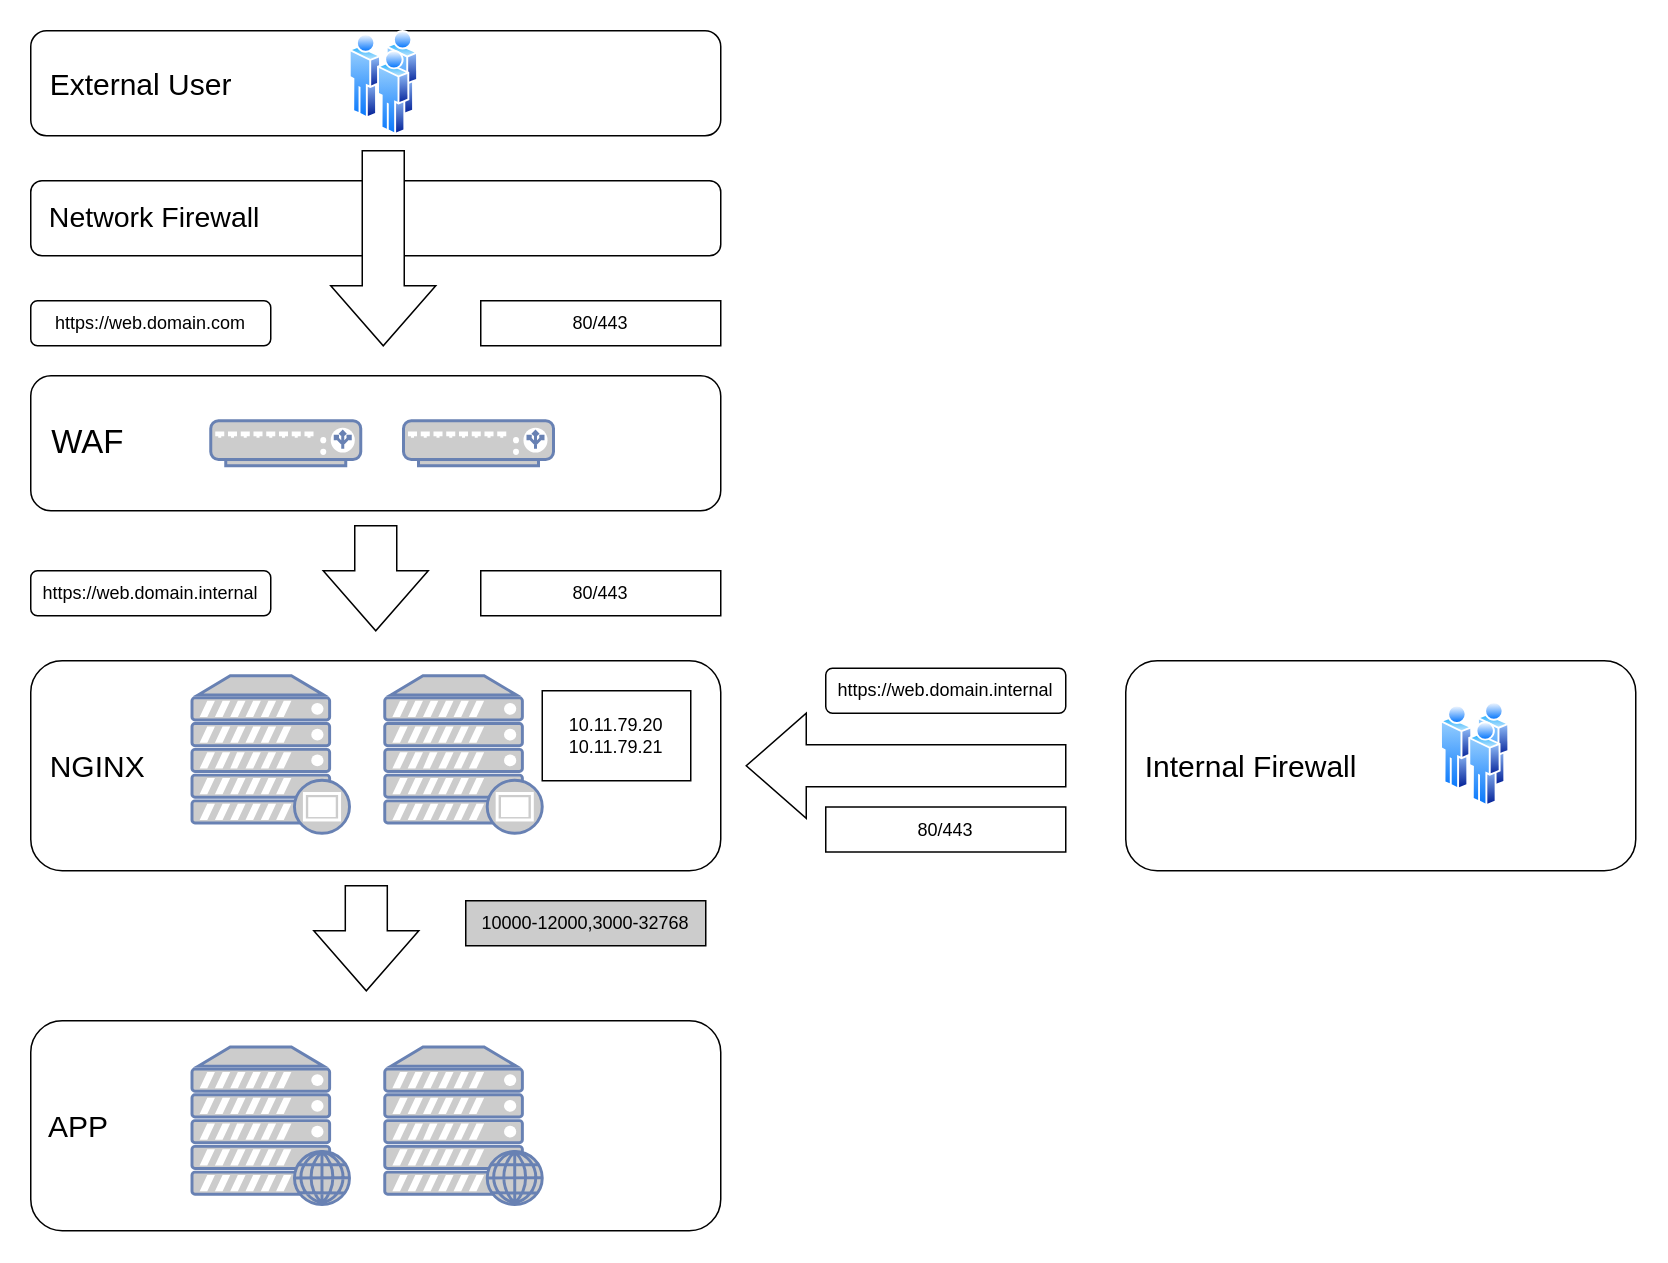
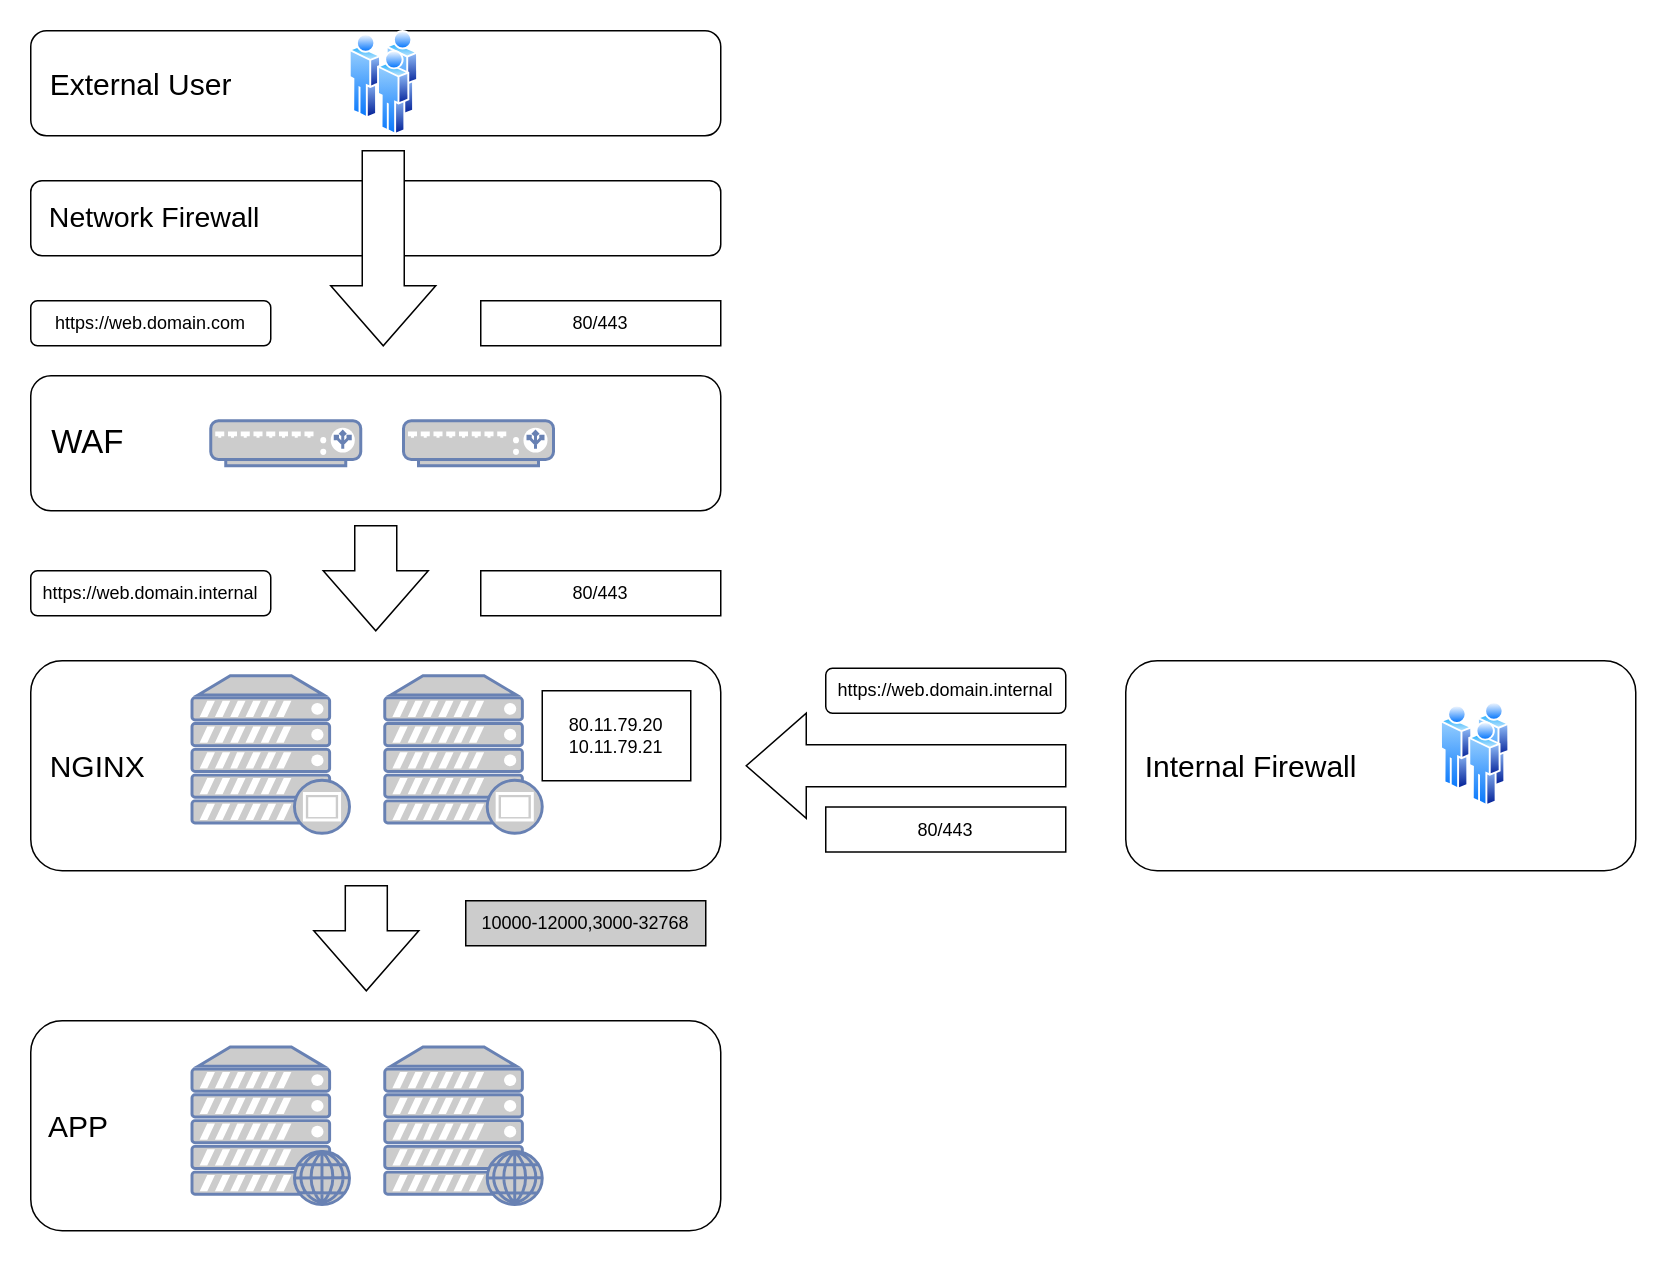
(617, 736) -> (617, 736)
